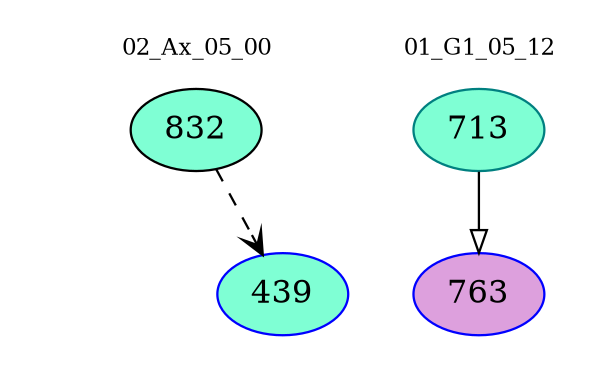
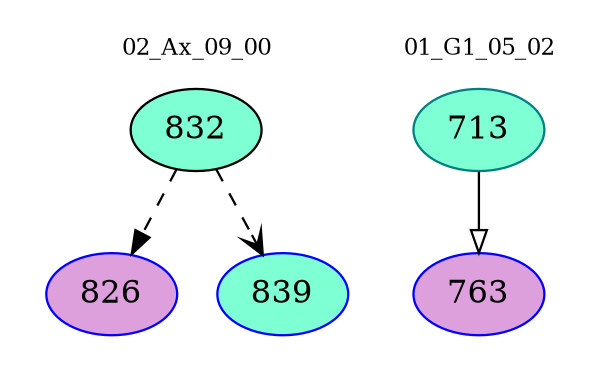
(197, 49) -> (197, 49)
(480, 49) -> (480, 49)
none -> (112, 294)
(283, 294) -> (283, 294)
